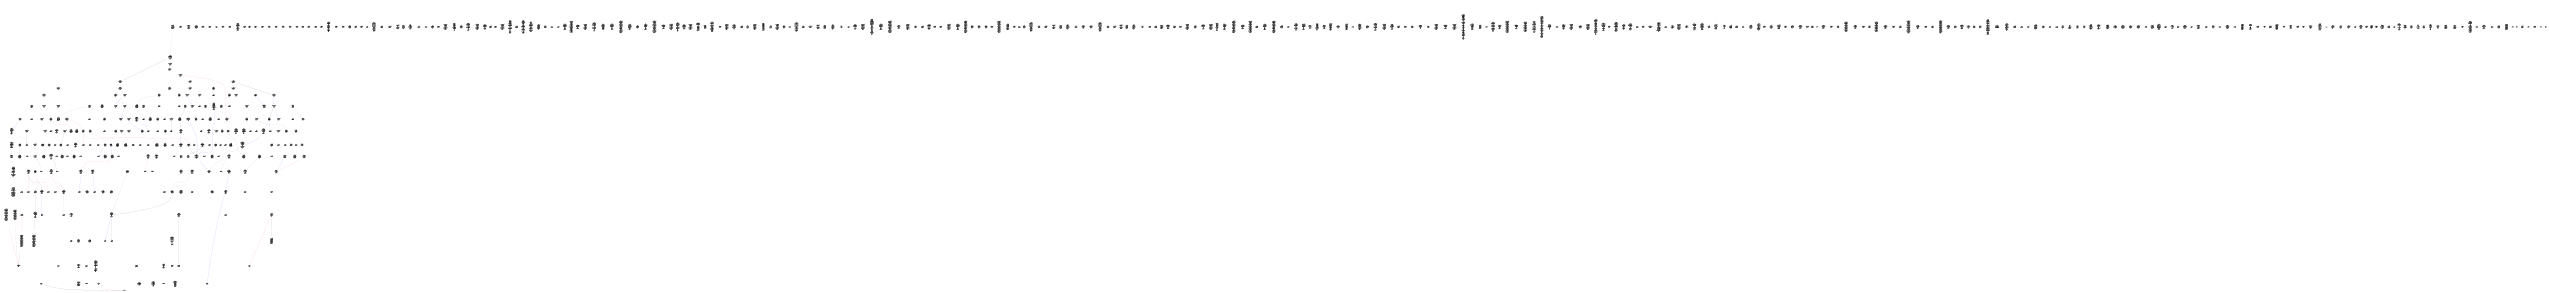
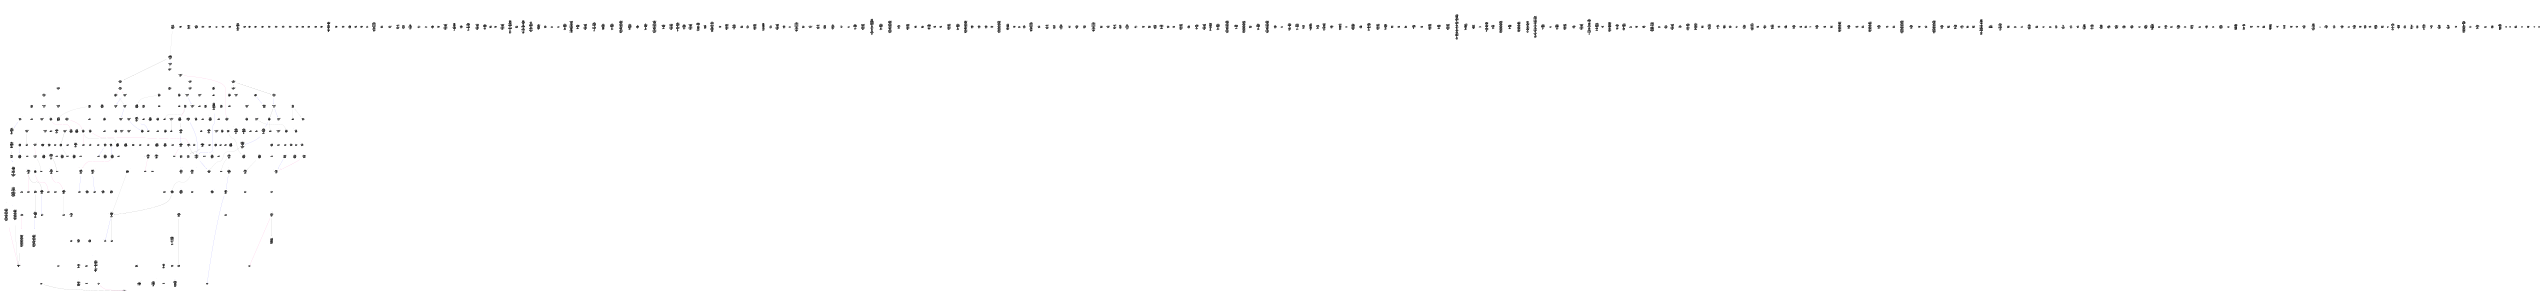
(1046, 27) -> none
